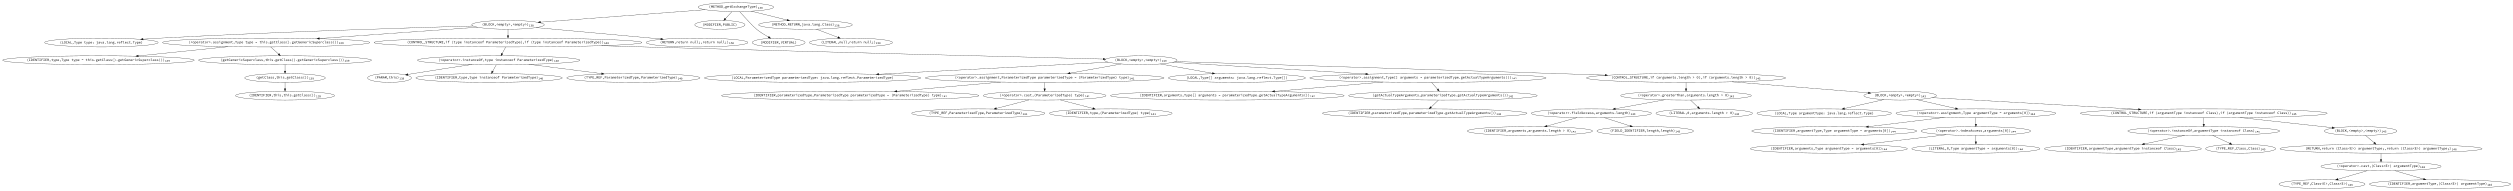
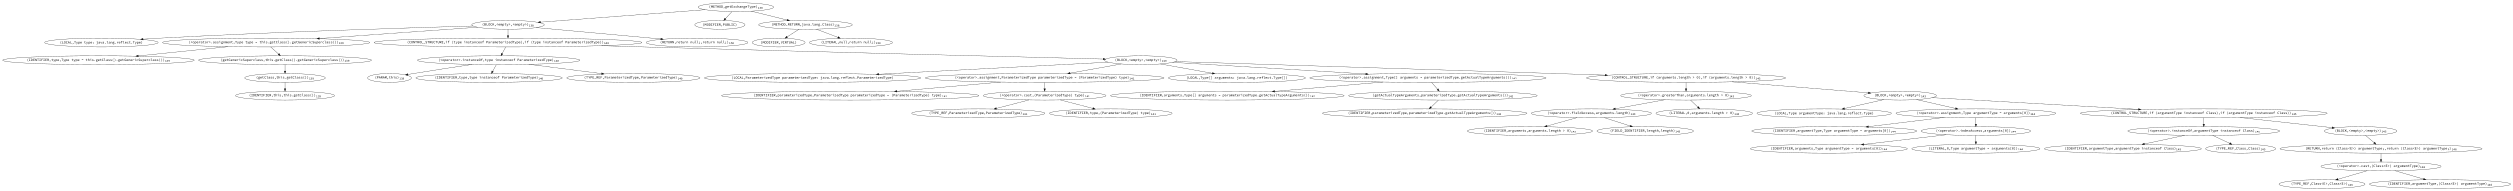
(753, 26) -> (793, 33)
